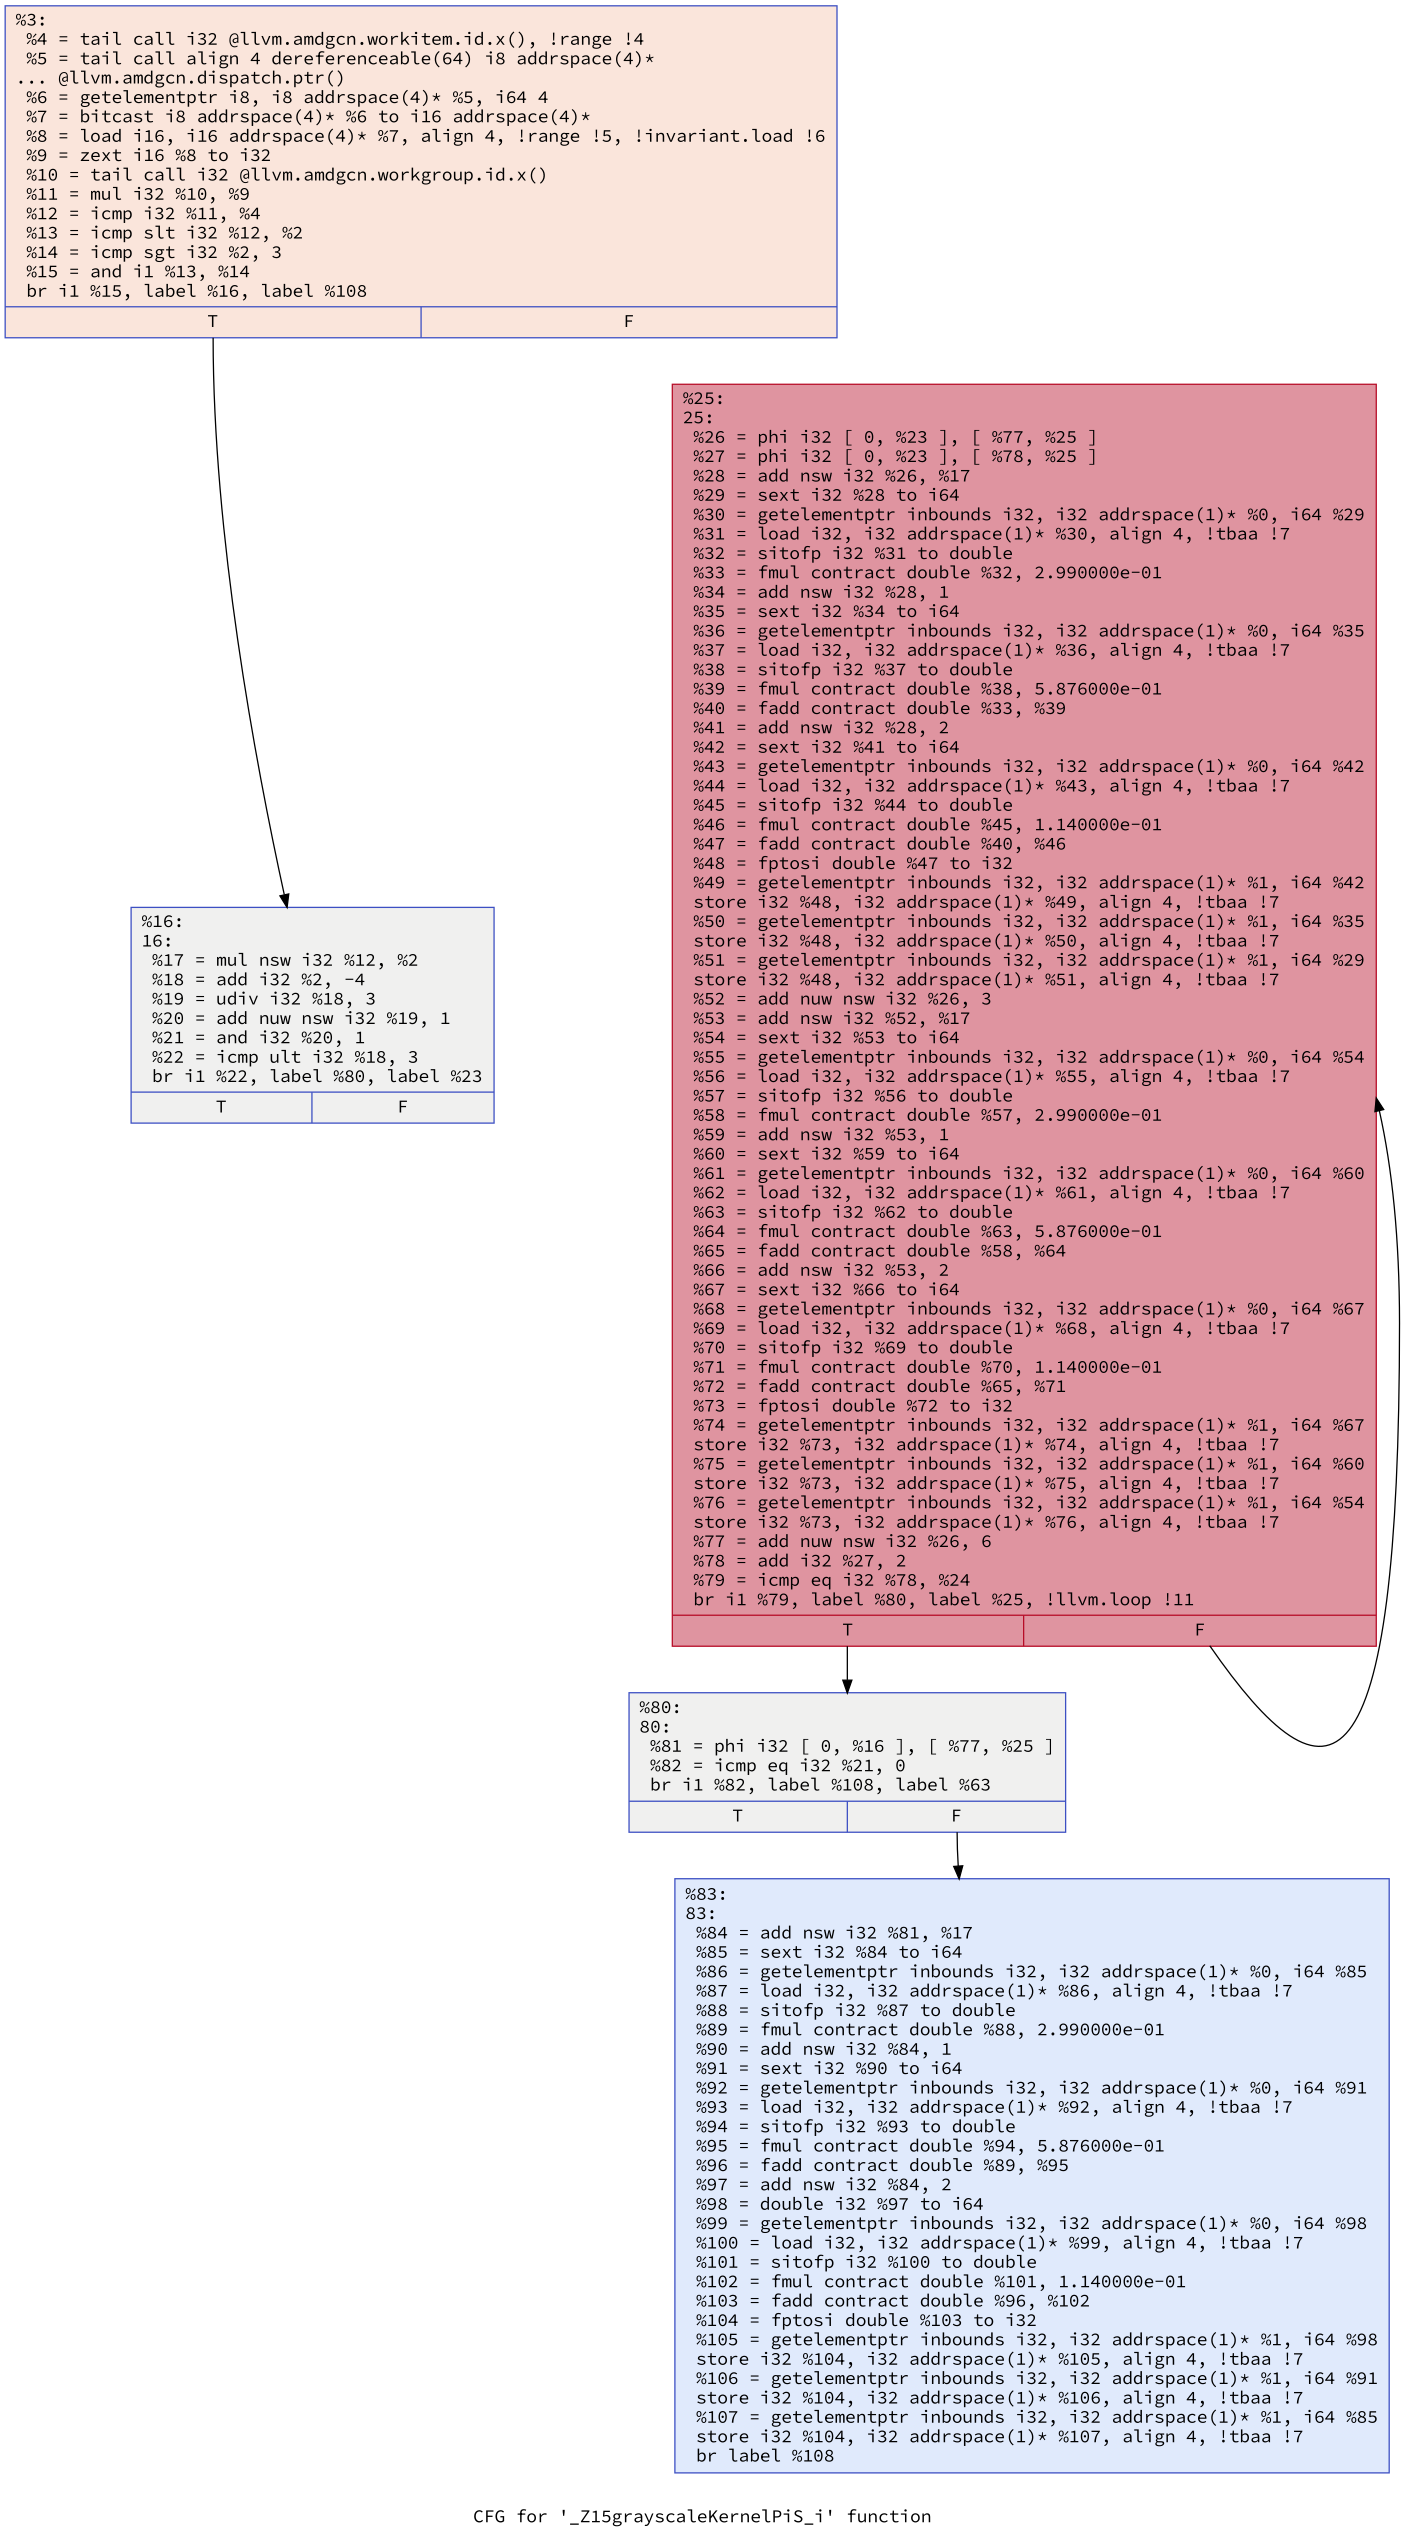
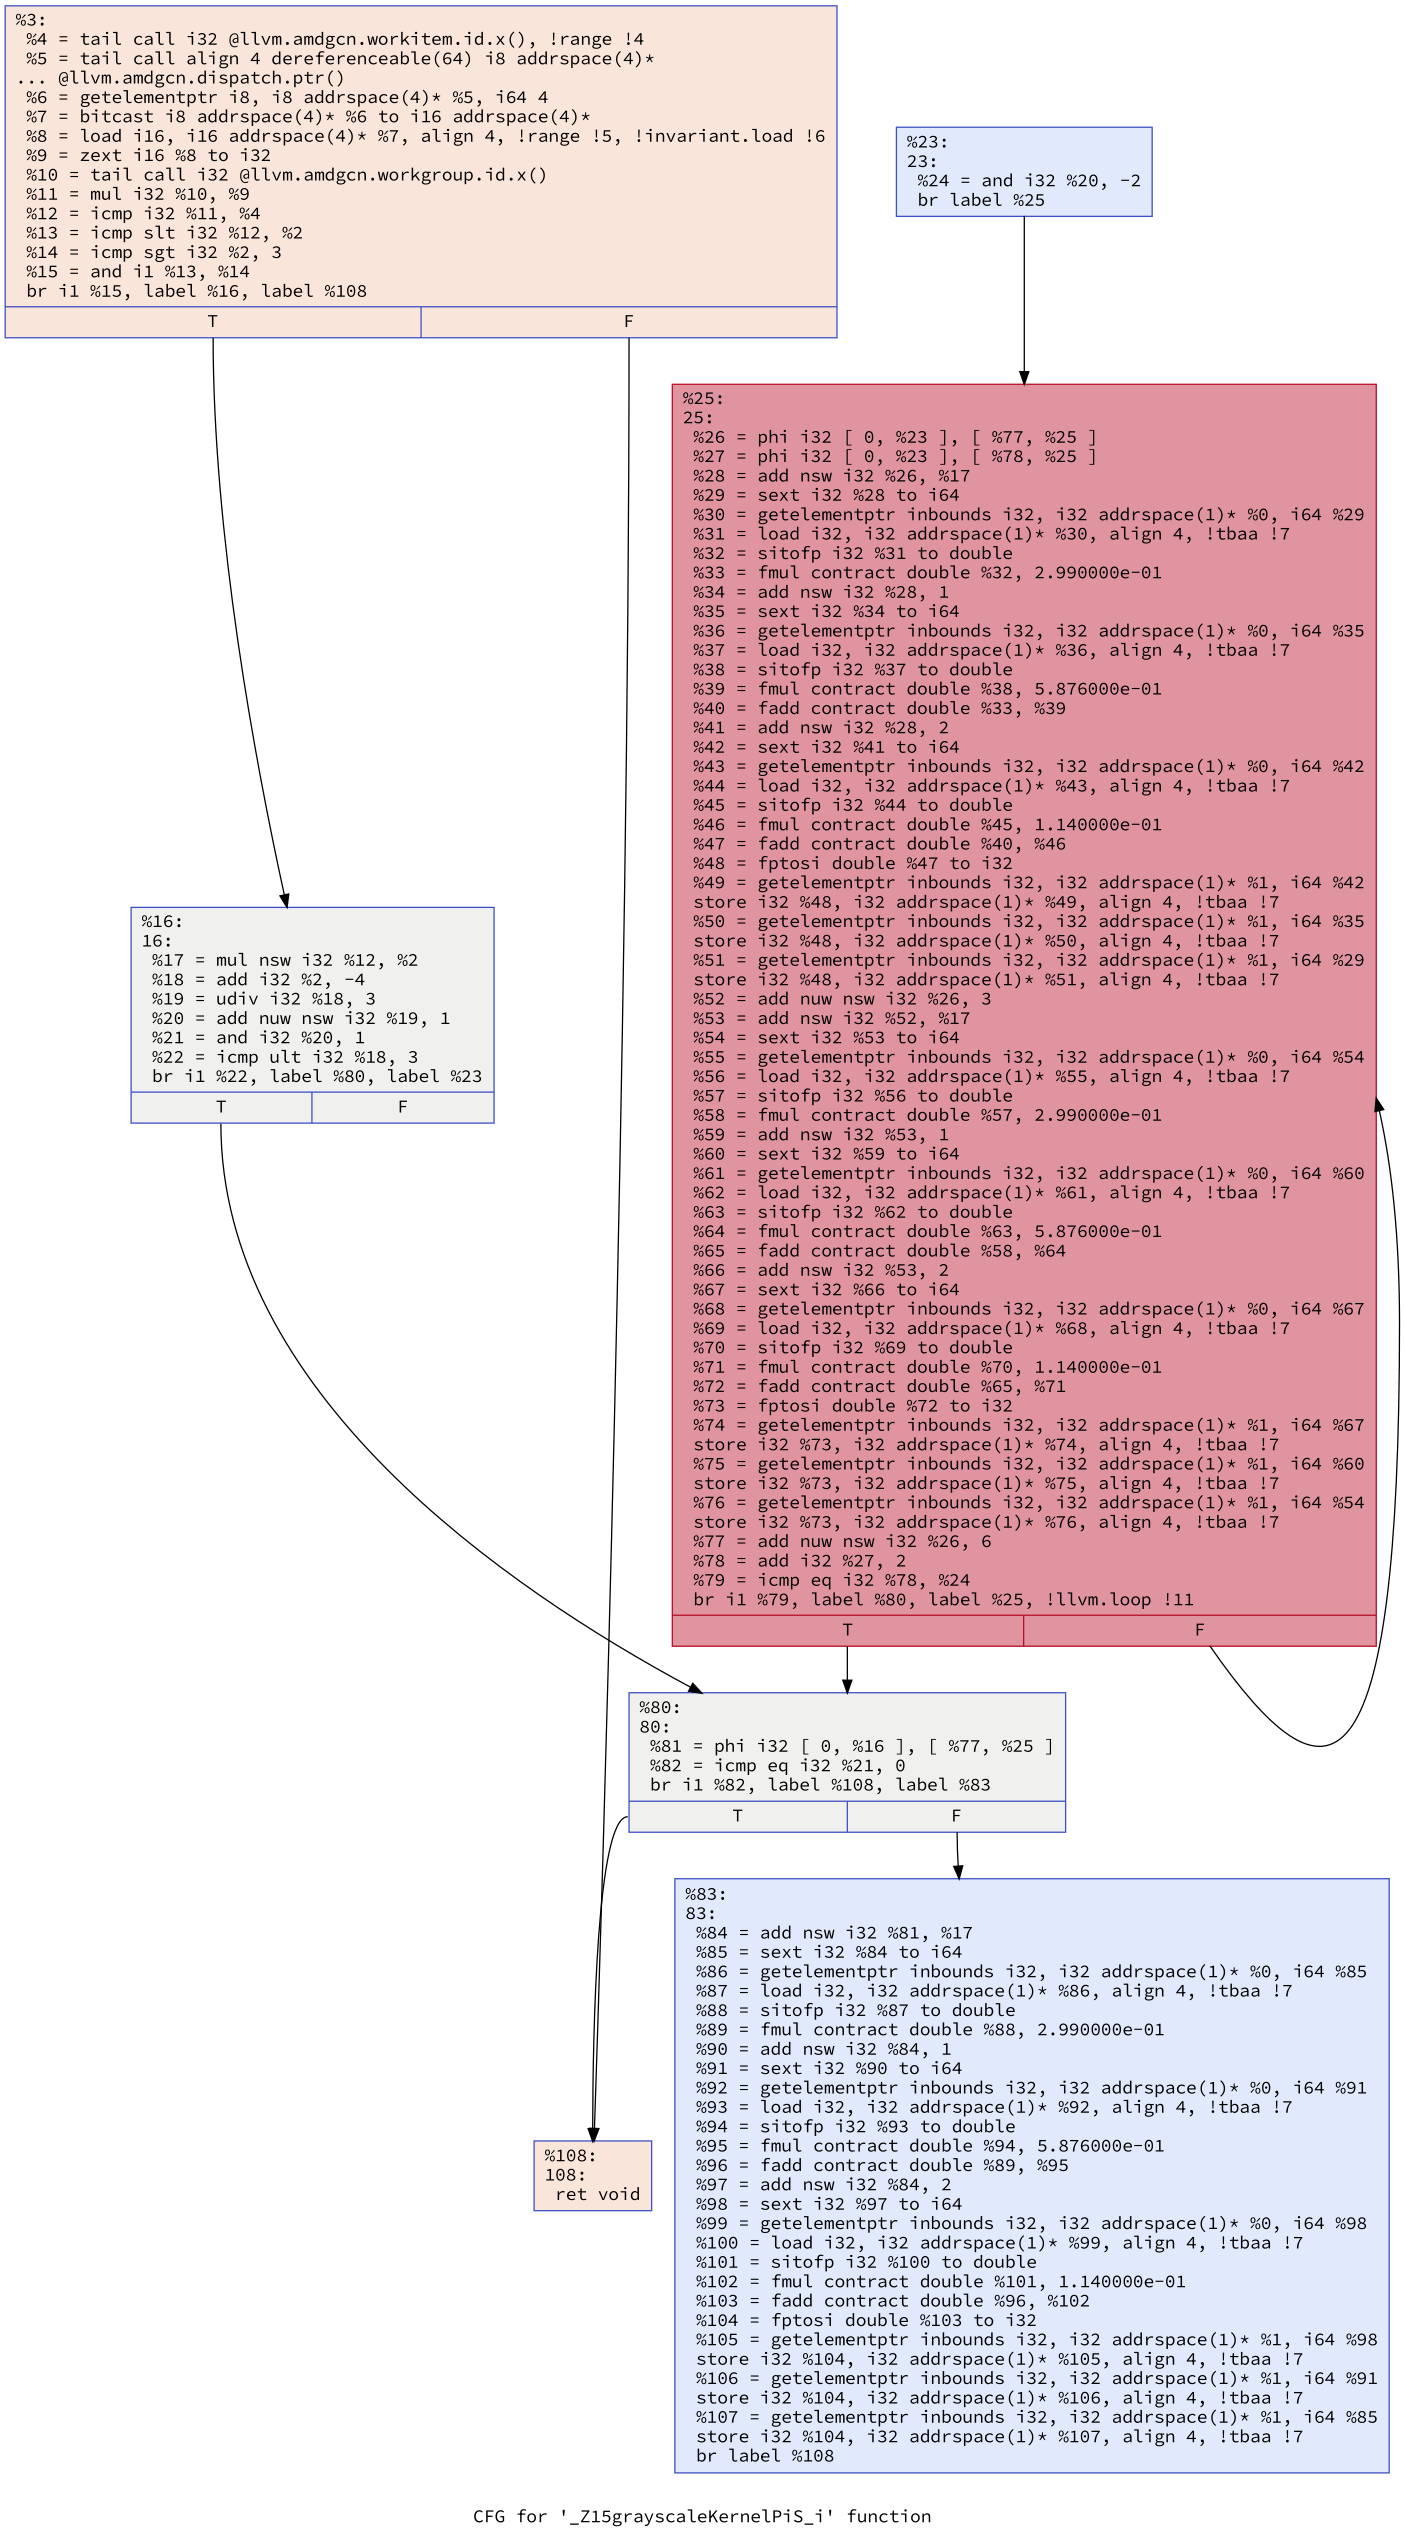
none -> (1024, 172)
none -> (381, 1463)
(816, 1785) -> (816, 1785)
none -> (593, 2176)
(835, 2204) -> (824, 2204)
